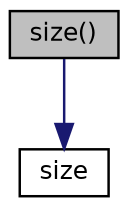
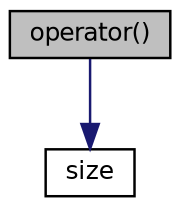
(64, 35) -> (90, 35)
